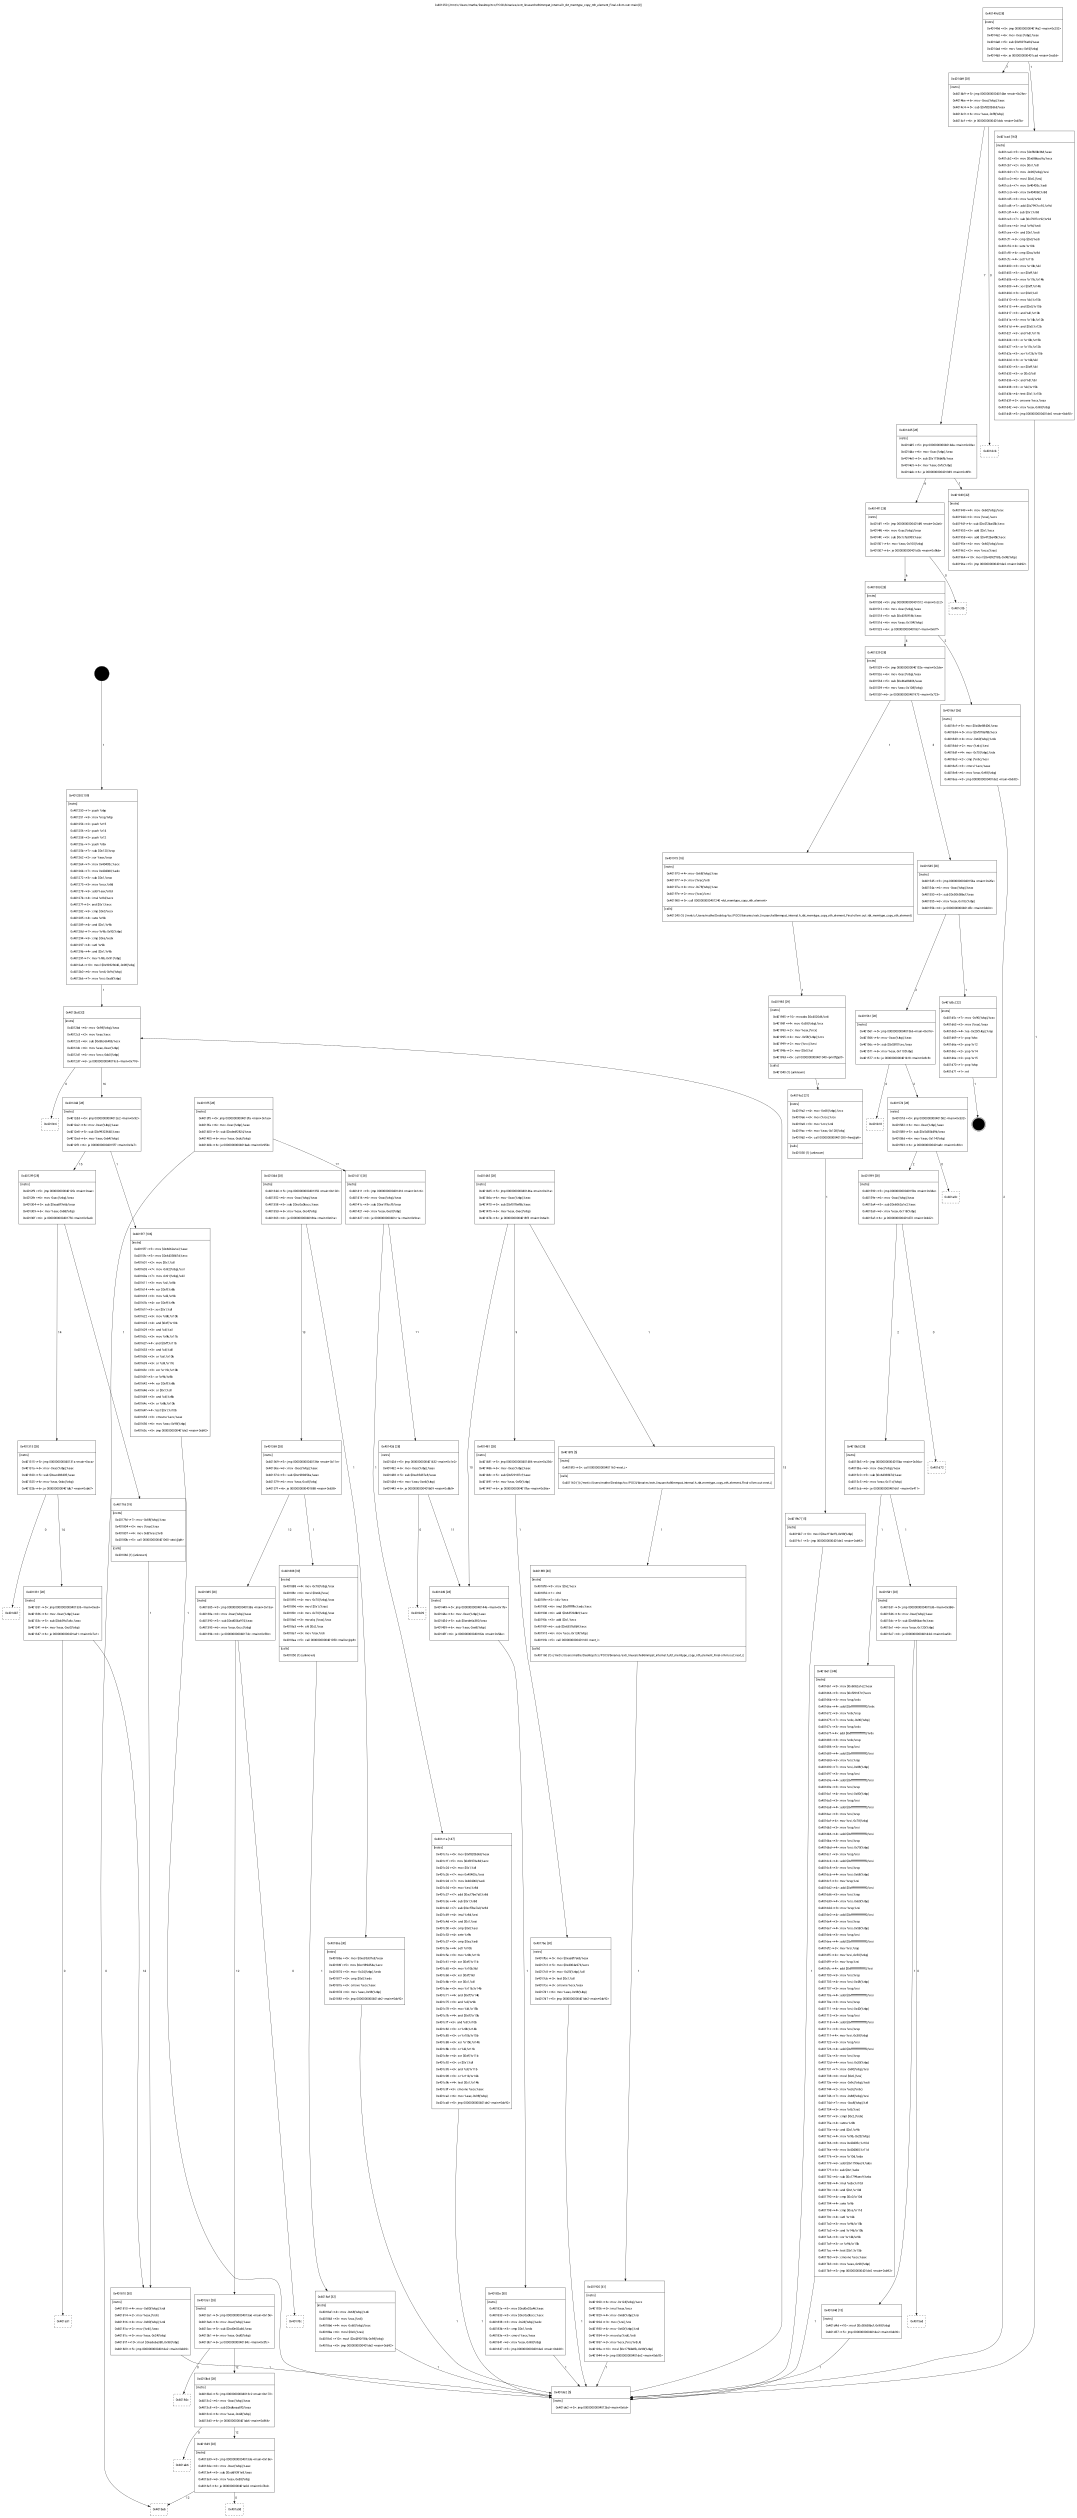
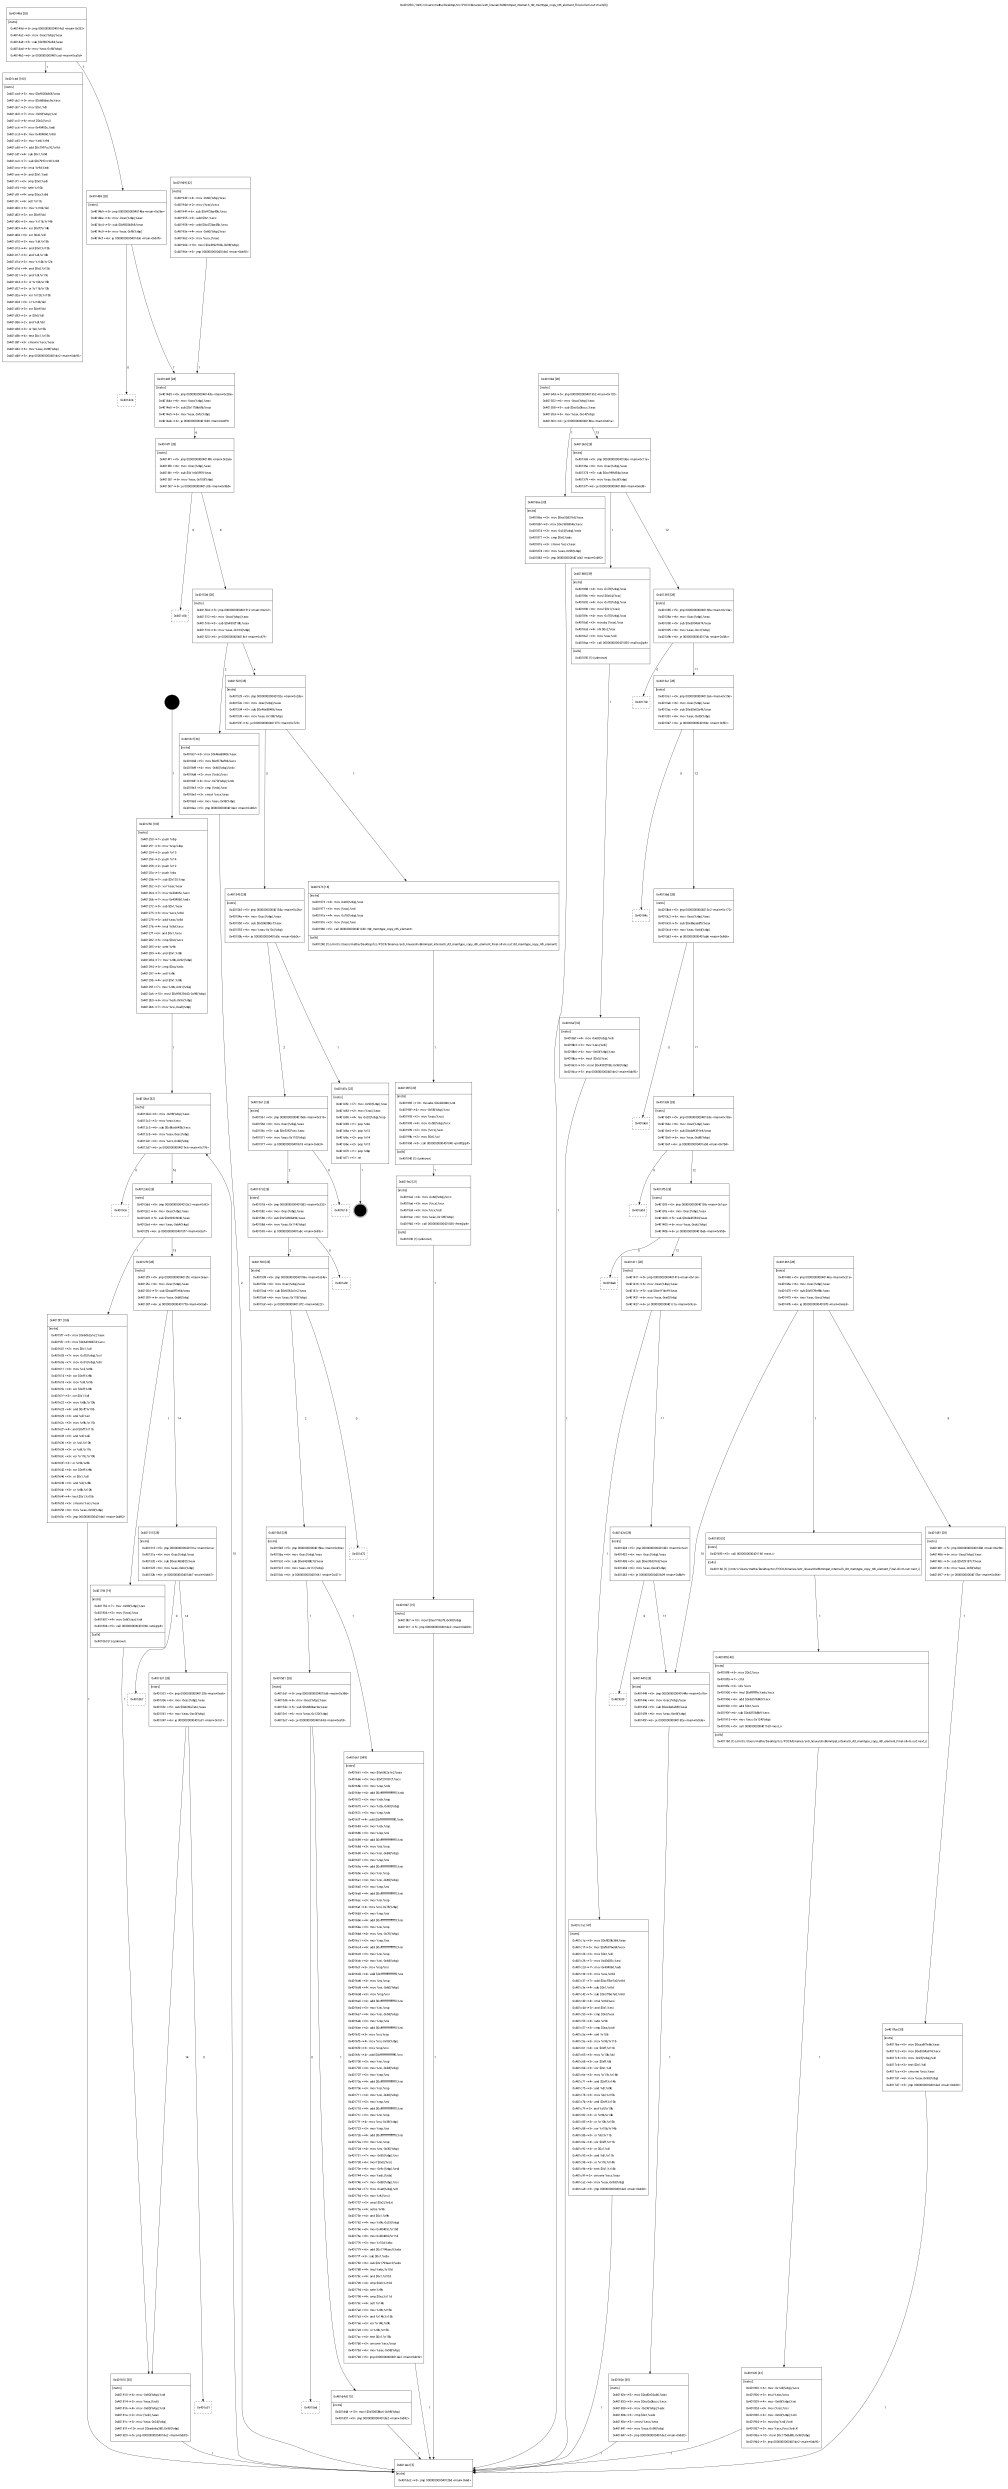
(958, 483) -> (202, 314)
(1034, 1585) -> none
(182, 2498) -> (692, 1166)
